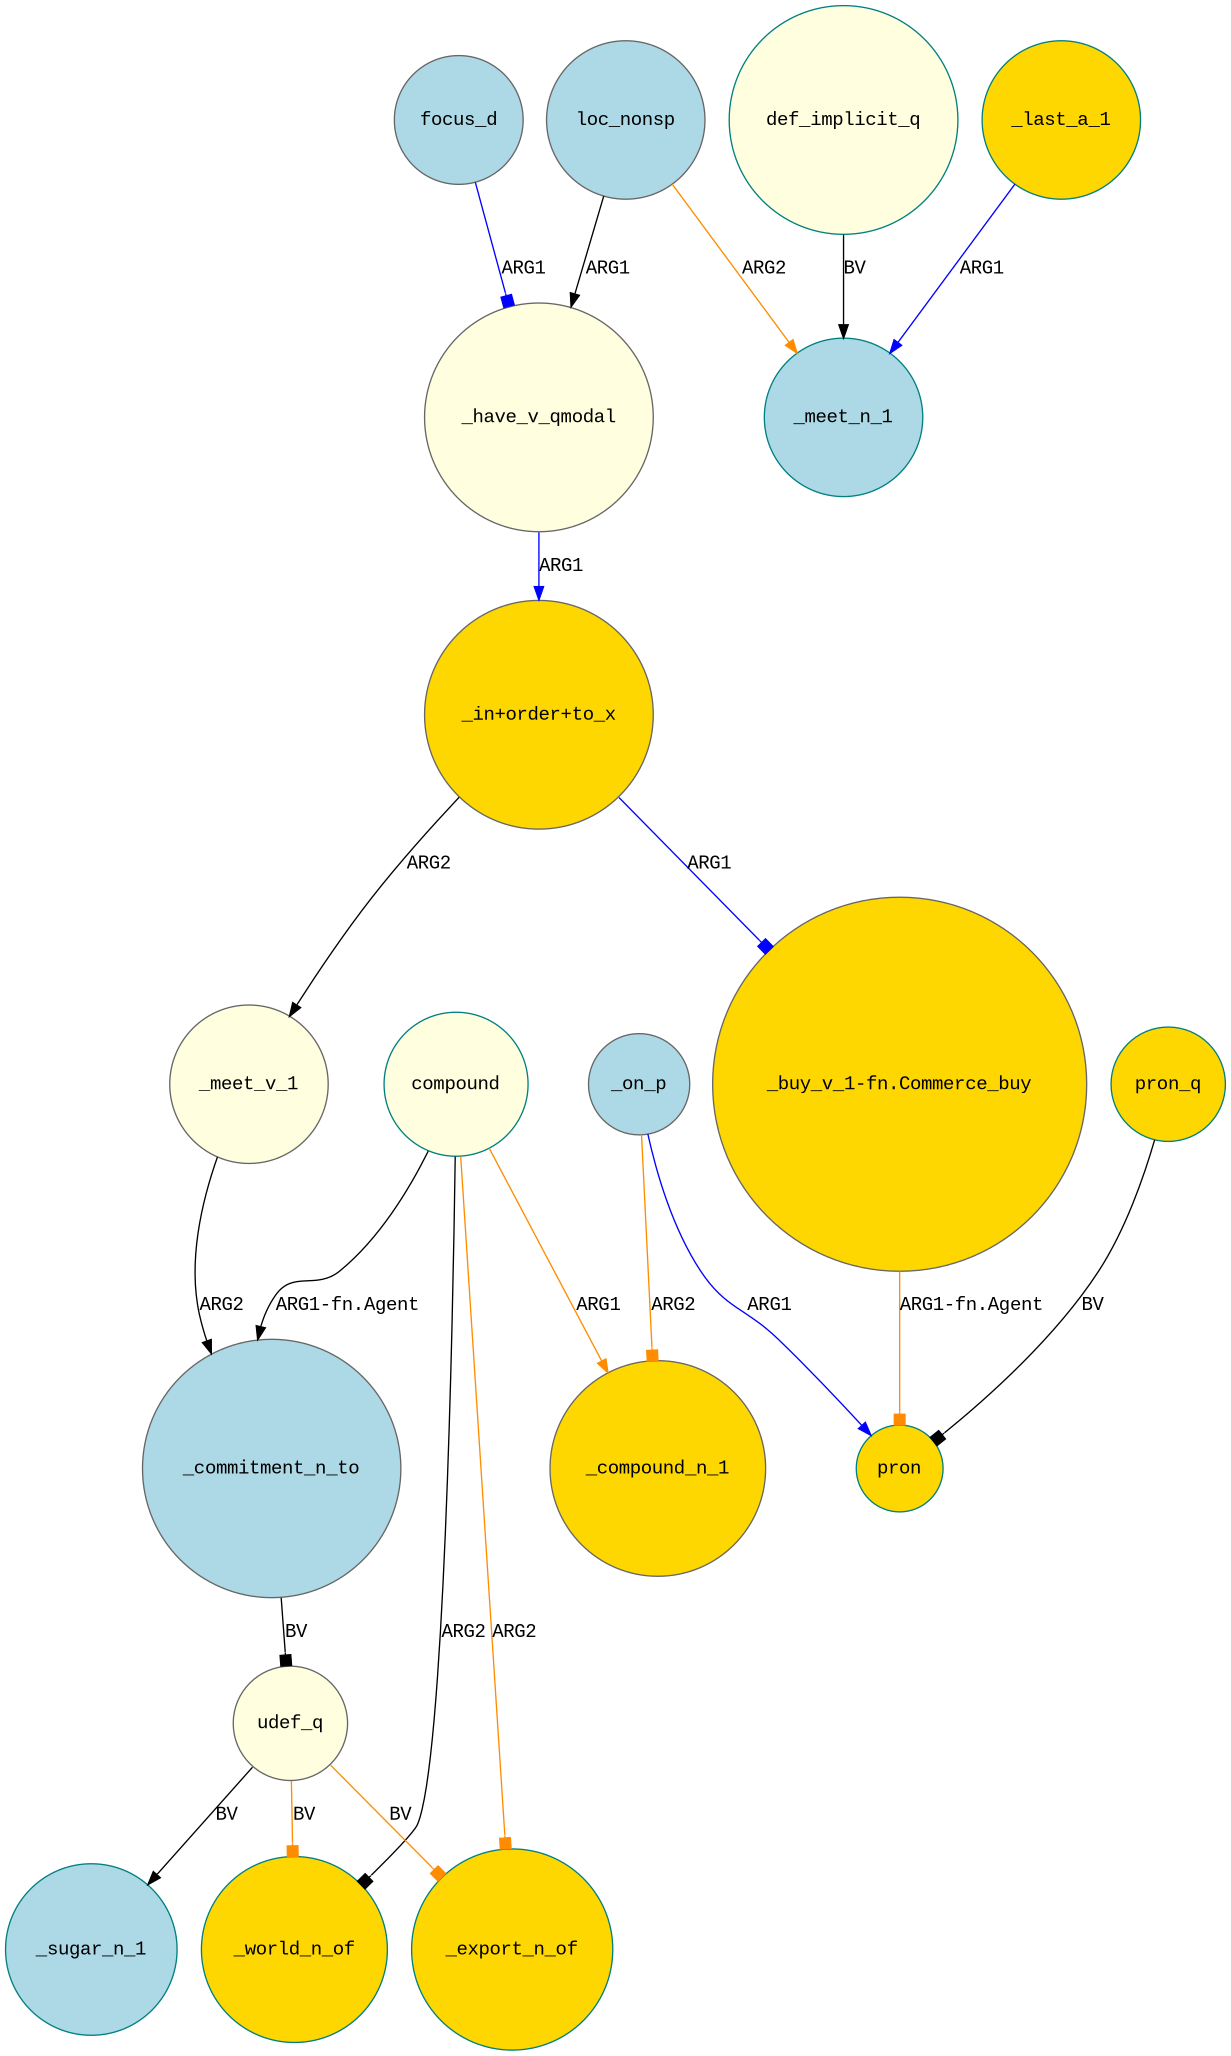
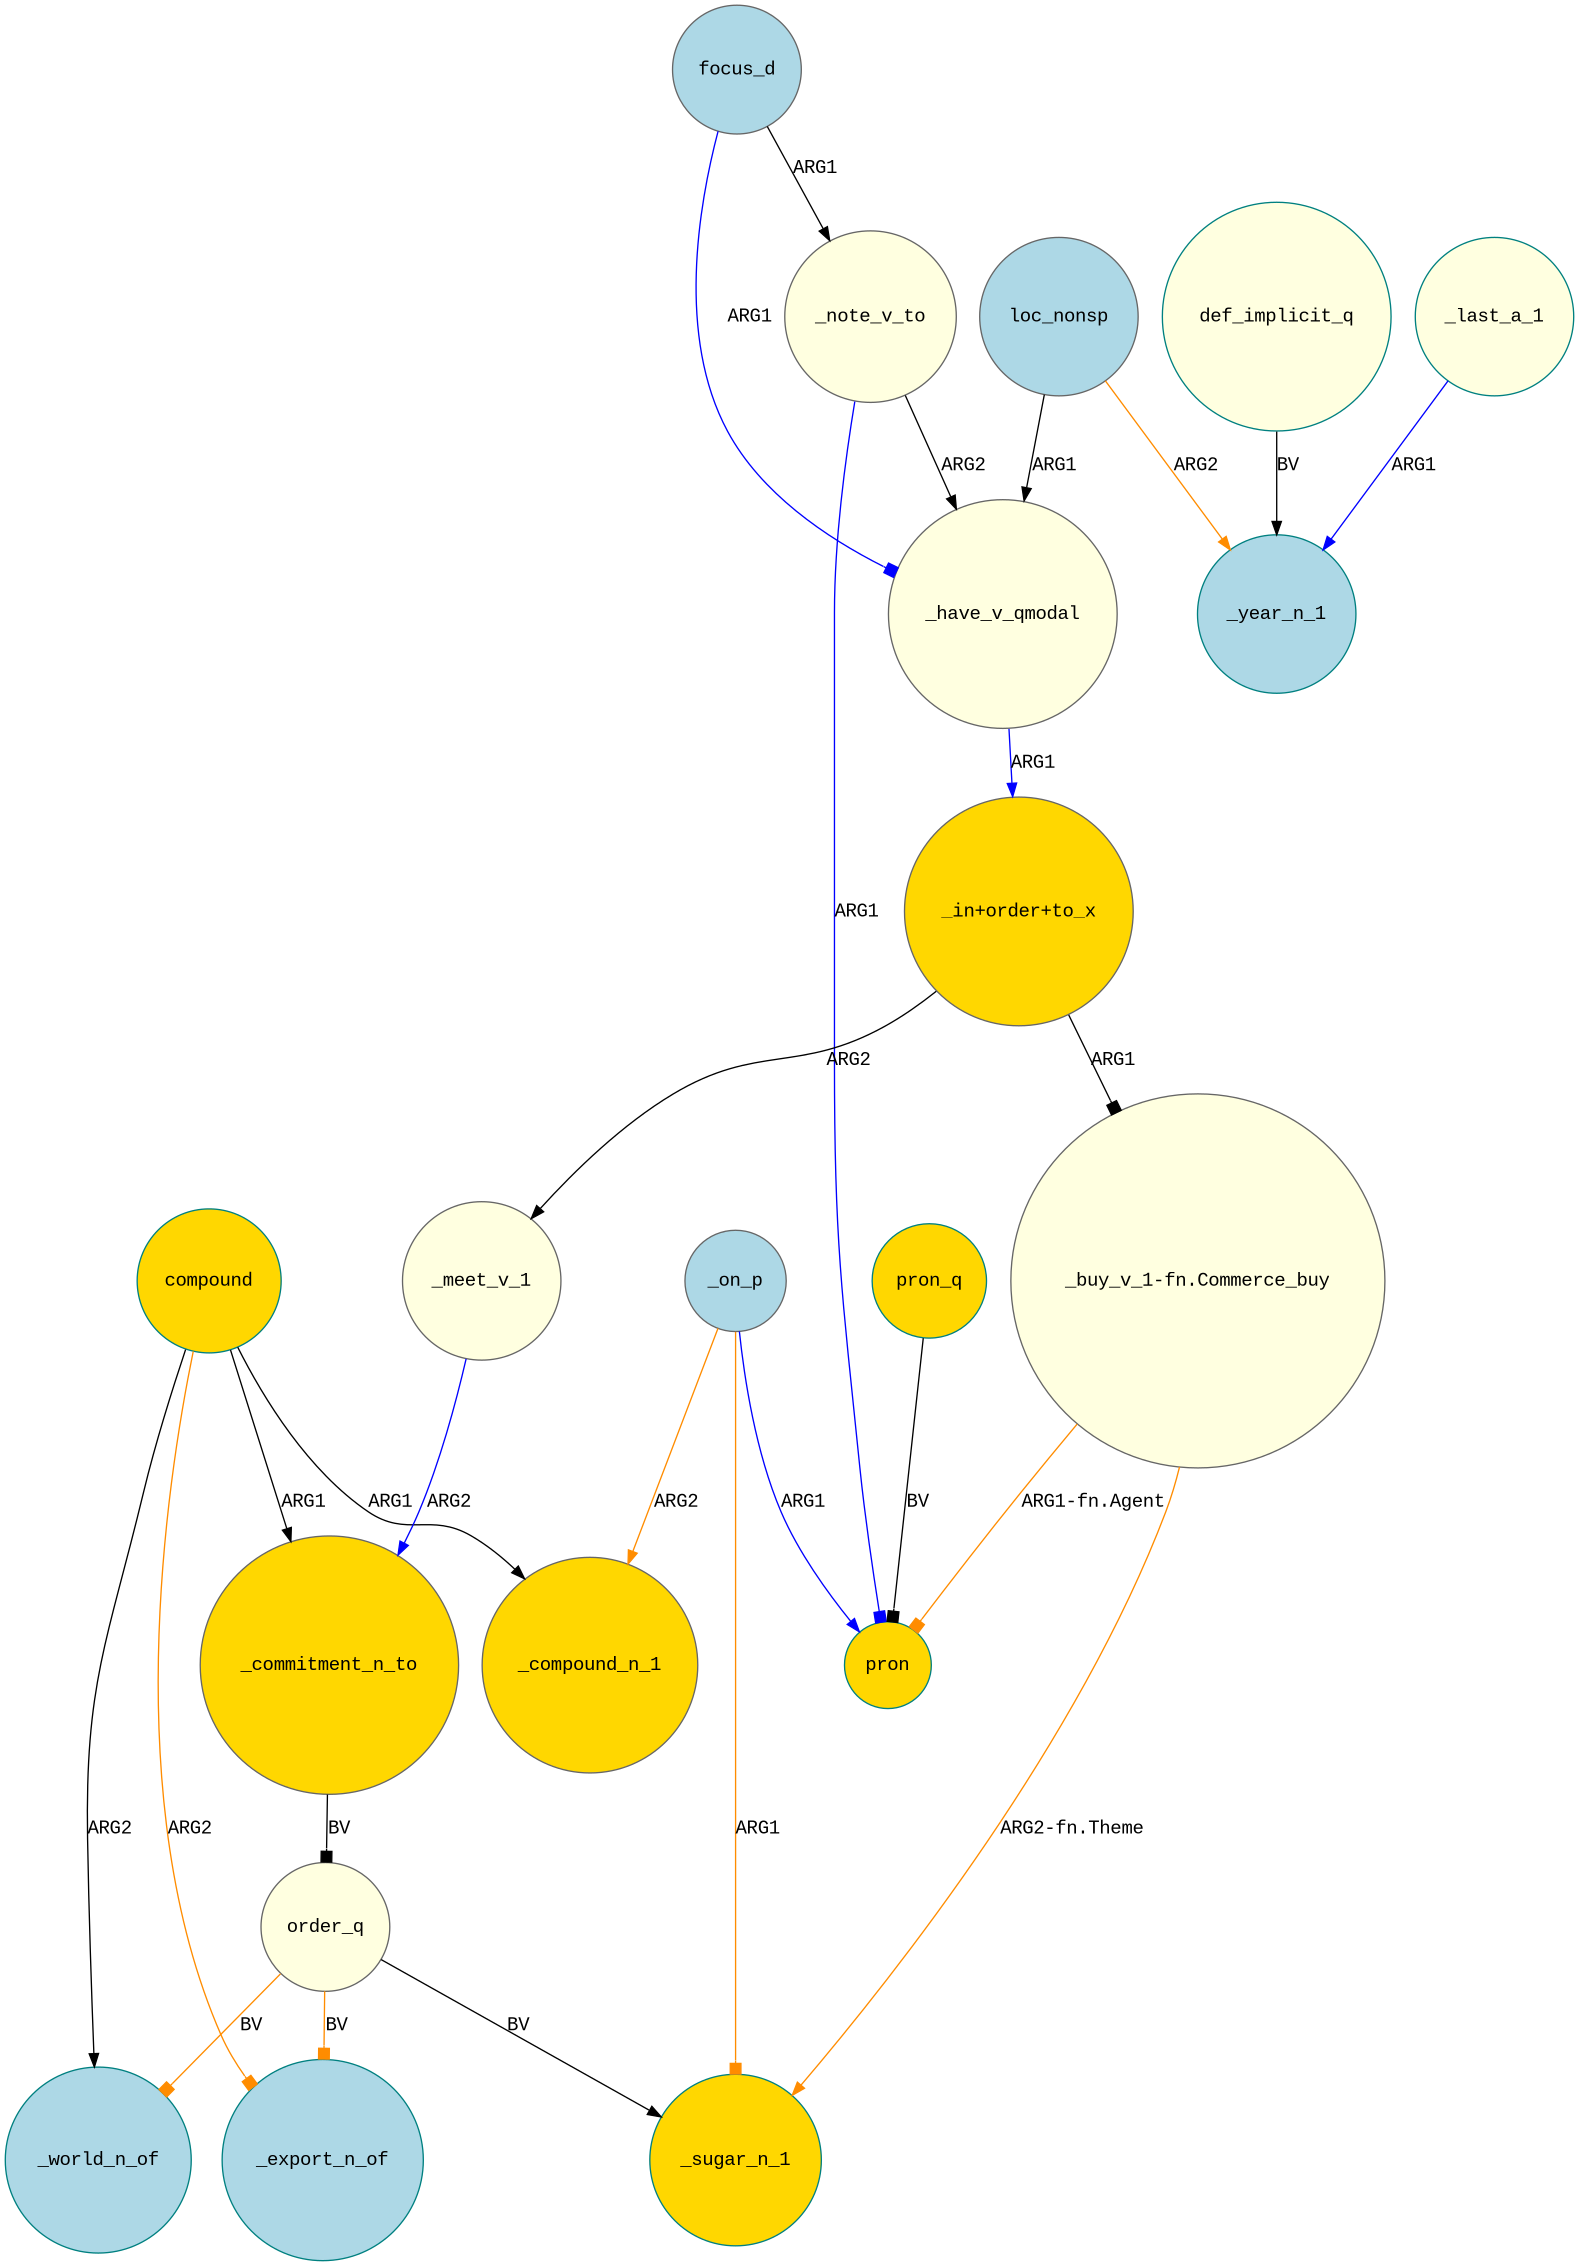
(1061, 120) -> (1494, 317)
none -> (871, 317)
(844, 417) -> (1277, 614)
(689, 869) -> (1090, 1058)
(456, 1084) -> (209, 1281)
(900, 1084) -> (1198, 1281)
(647, 1241) -> (675, 1440)
(196, 1248) -> (441, 1453)
(546, 1255) -> (349, 1497)
(348, 1305) -> (304, 1502)
(272, 1468) -> (329, 1665)
(446, 1526) -> (95, 1696)
none -> (736, 1696)
(290, 1723) -> (325, 1927)
none -> (1019, 1793)
(91, 1950) -> (736, 2160)
(294, 1950) -> (98, 2160)
(512, 1950) -> (323, 2160)
